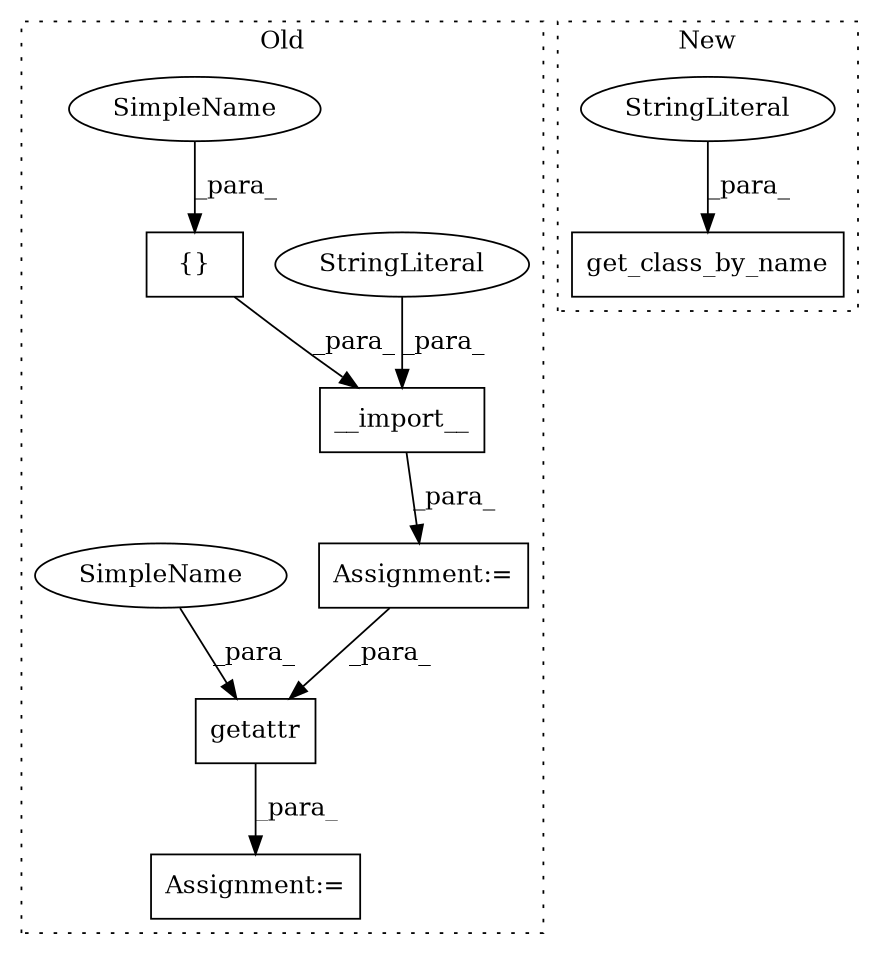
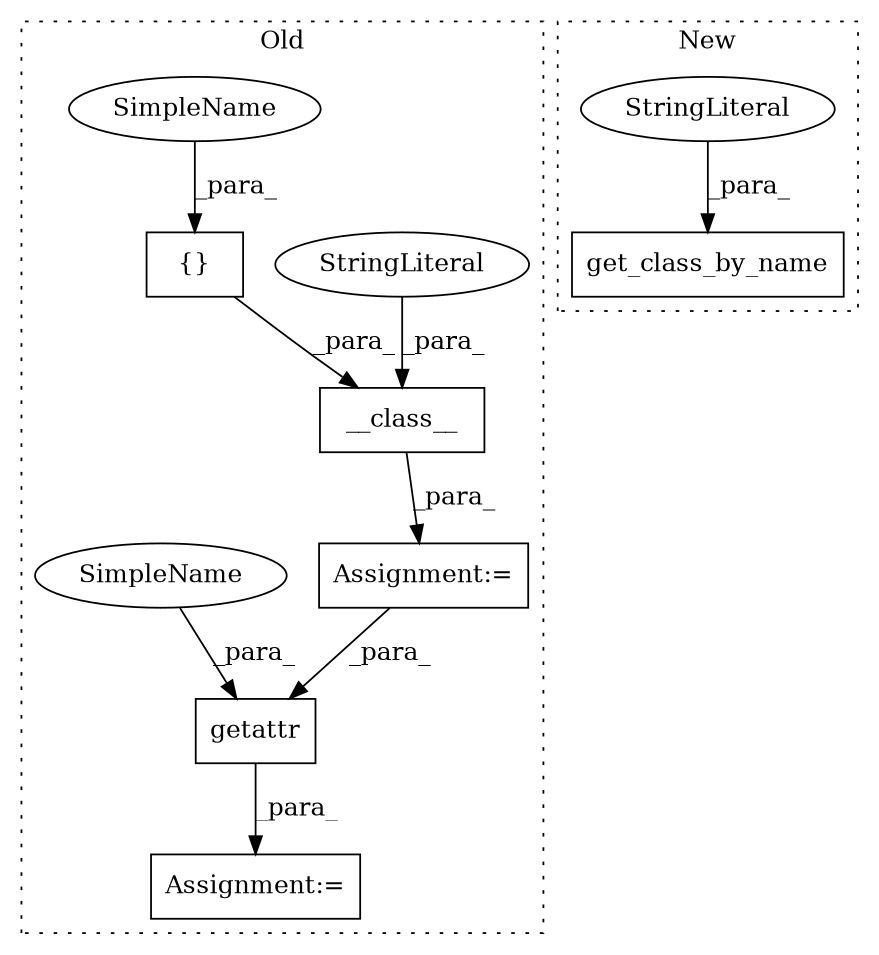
(402, 420) -> (402, 420)
